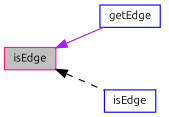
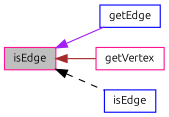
none -> (130, 59)
